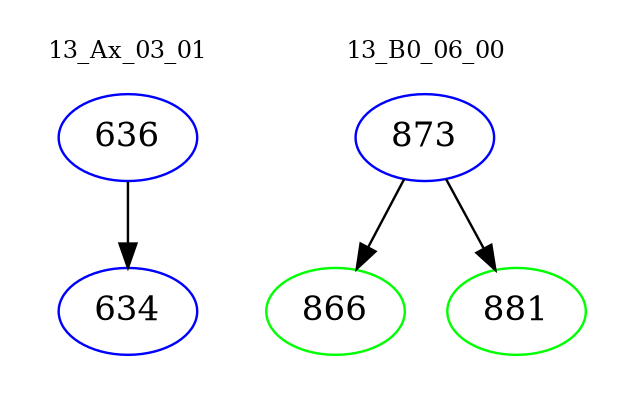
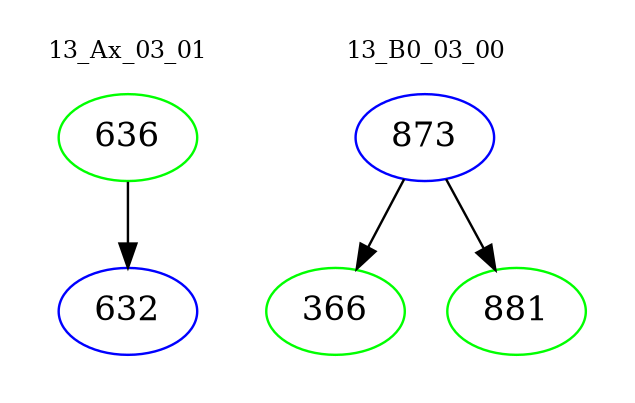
(426, 52) -> (426, 52)
(128, 138) -> (128, 138)
(128, 311) -> (128, 311)
(336, 311) -> (336, 311)
